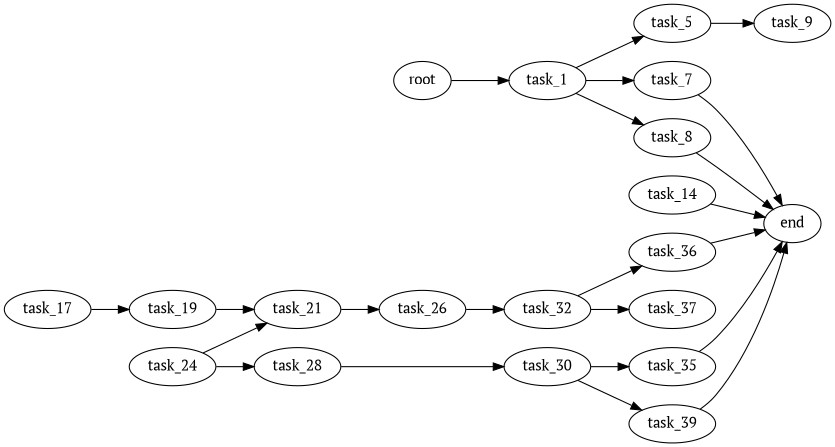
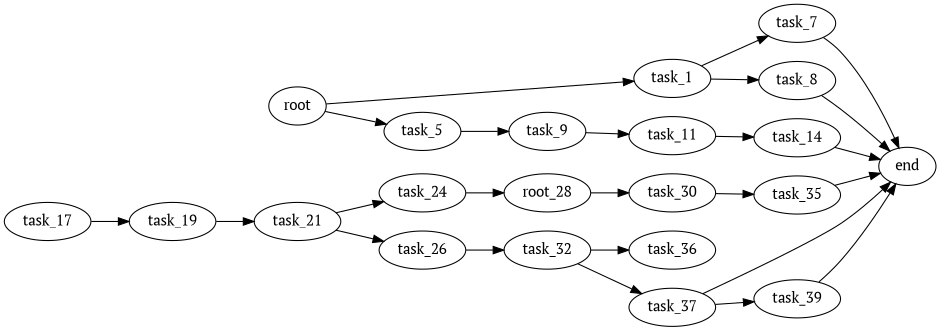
(605, 54) -> (350, 117)
none -> (672, 136)
(733, 238) -> (797, 248)
(230, 340) -> (355, 208)
(297, 367) -> (547, 193)
(605, 393) -> (729, 303)
